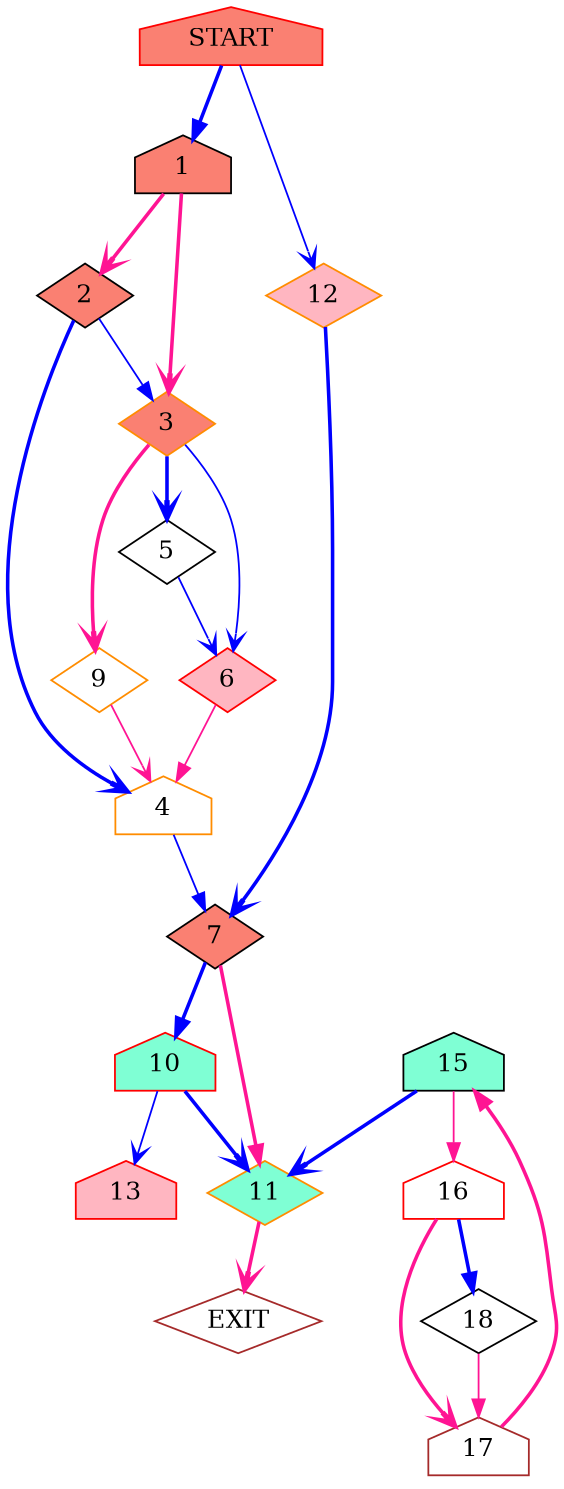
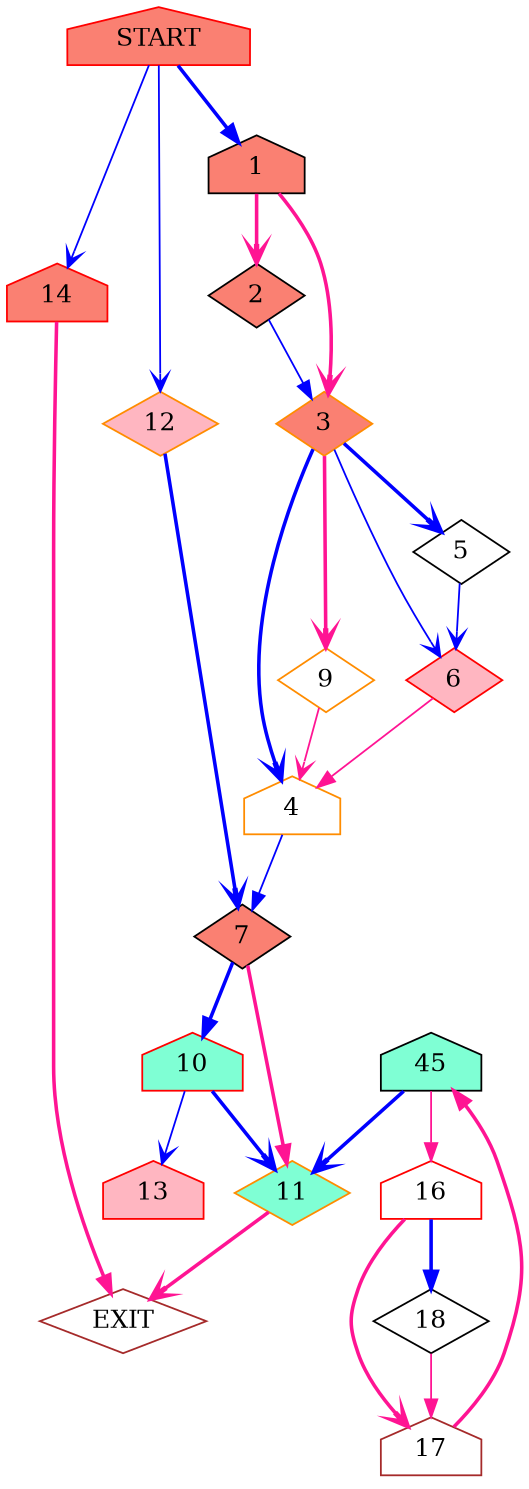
none -> (57, 296)
(9, 567) -> (265, 604)
(454, 1065) -> (431, 1065)
